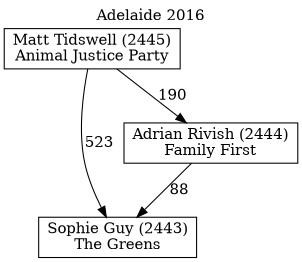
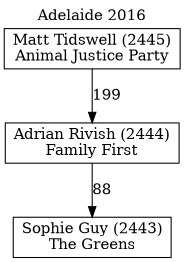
(173, 96) -> (107, 96)
(82, 140) -> none
